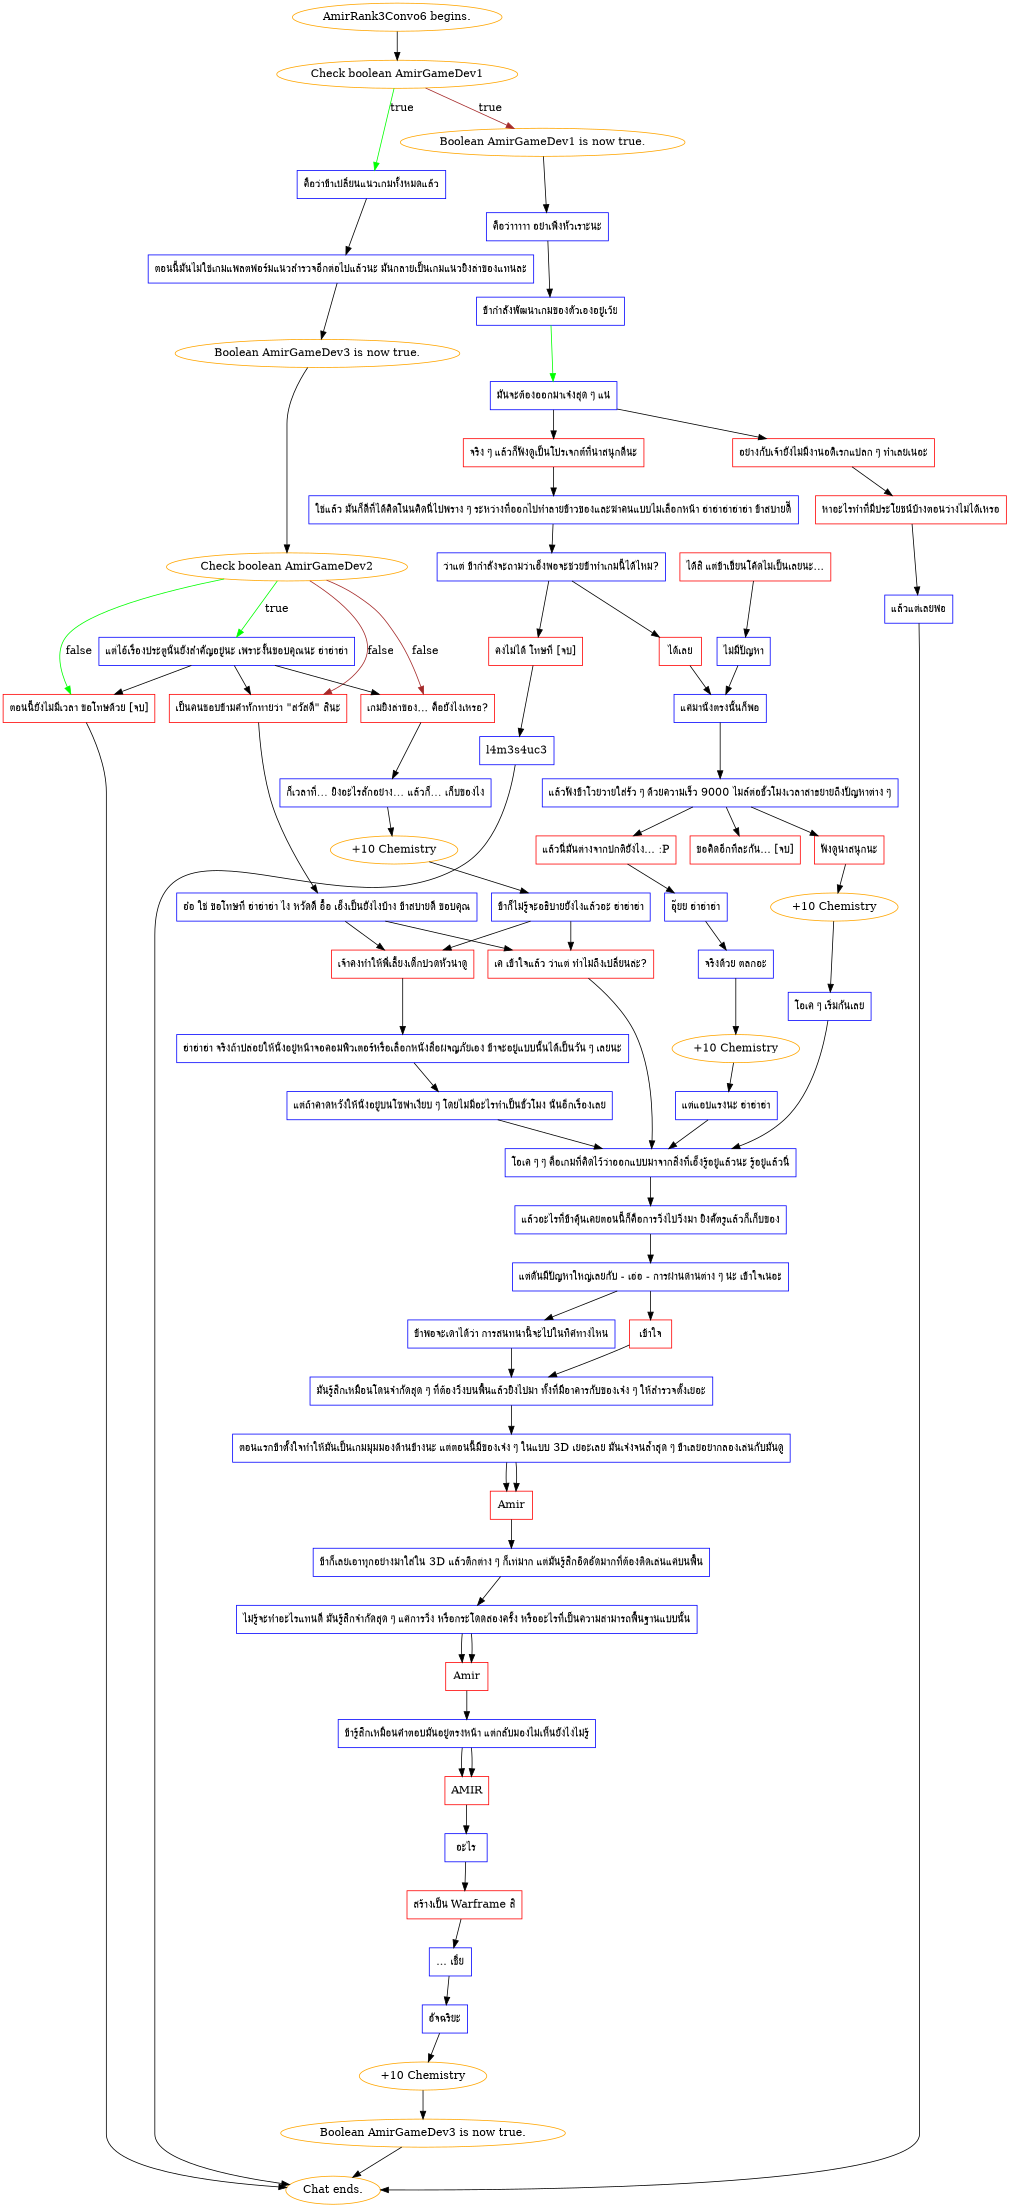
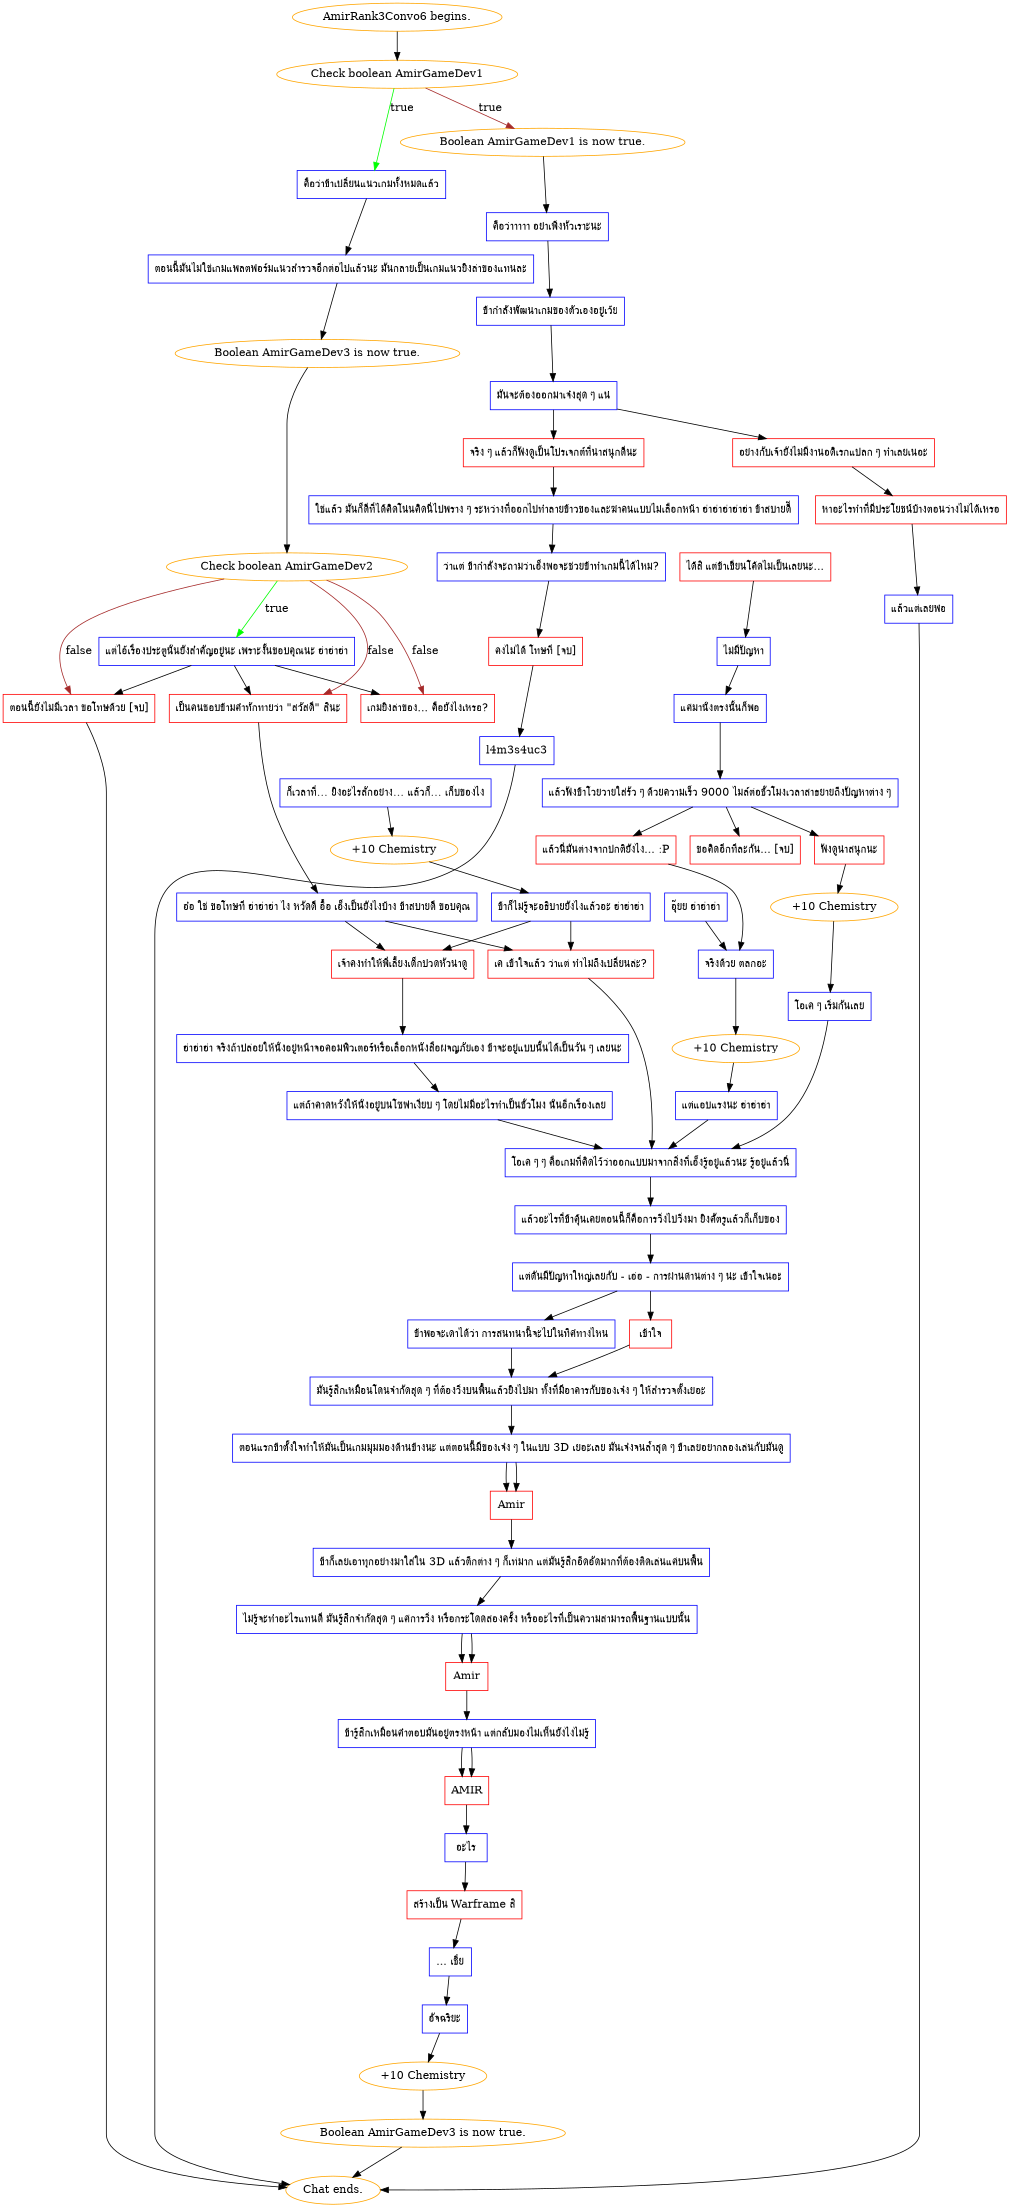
(552, 349) -> (552, 349)
(117, 608) -> (117, 608)
(680, 651) -> none
(408, 747) -> none
(647, 876) -> (726, 886)
